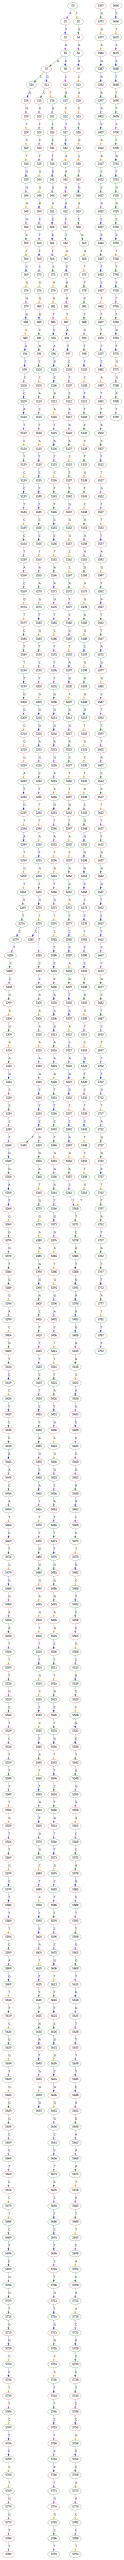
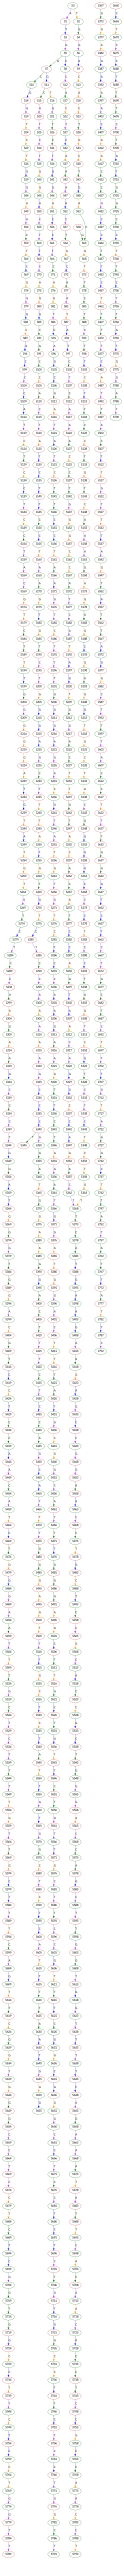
(78, 219) -> (85, 226)
(39, 939) -> (34, 947)
